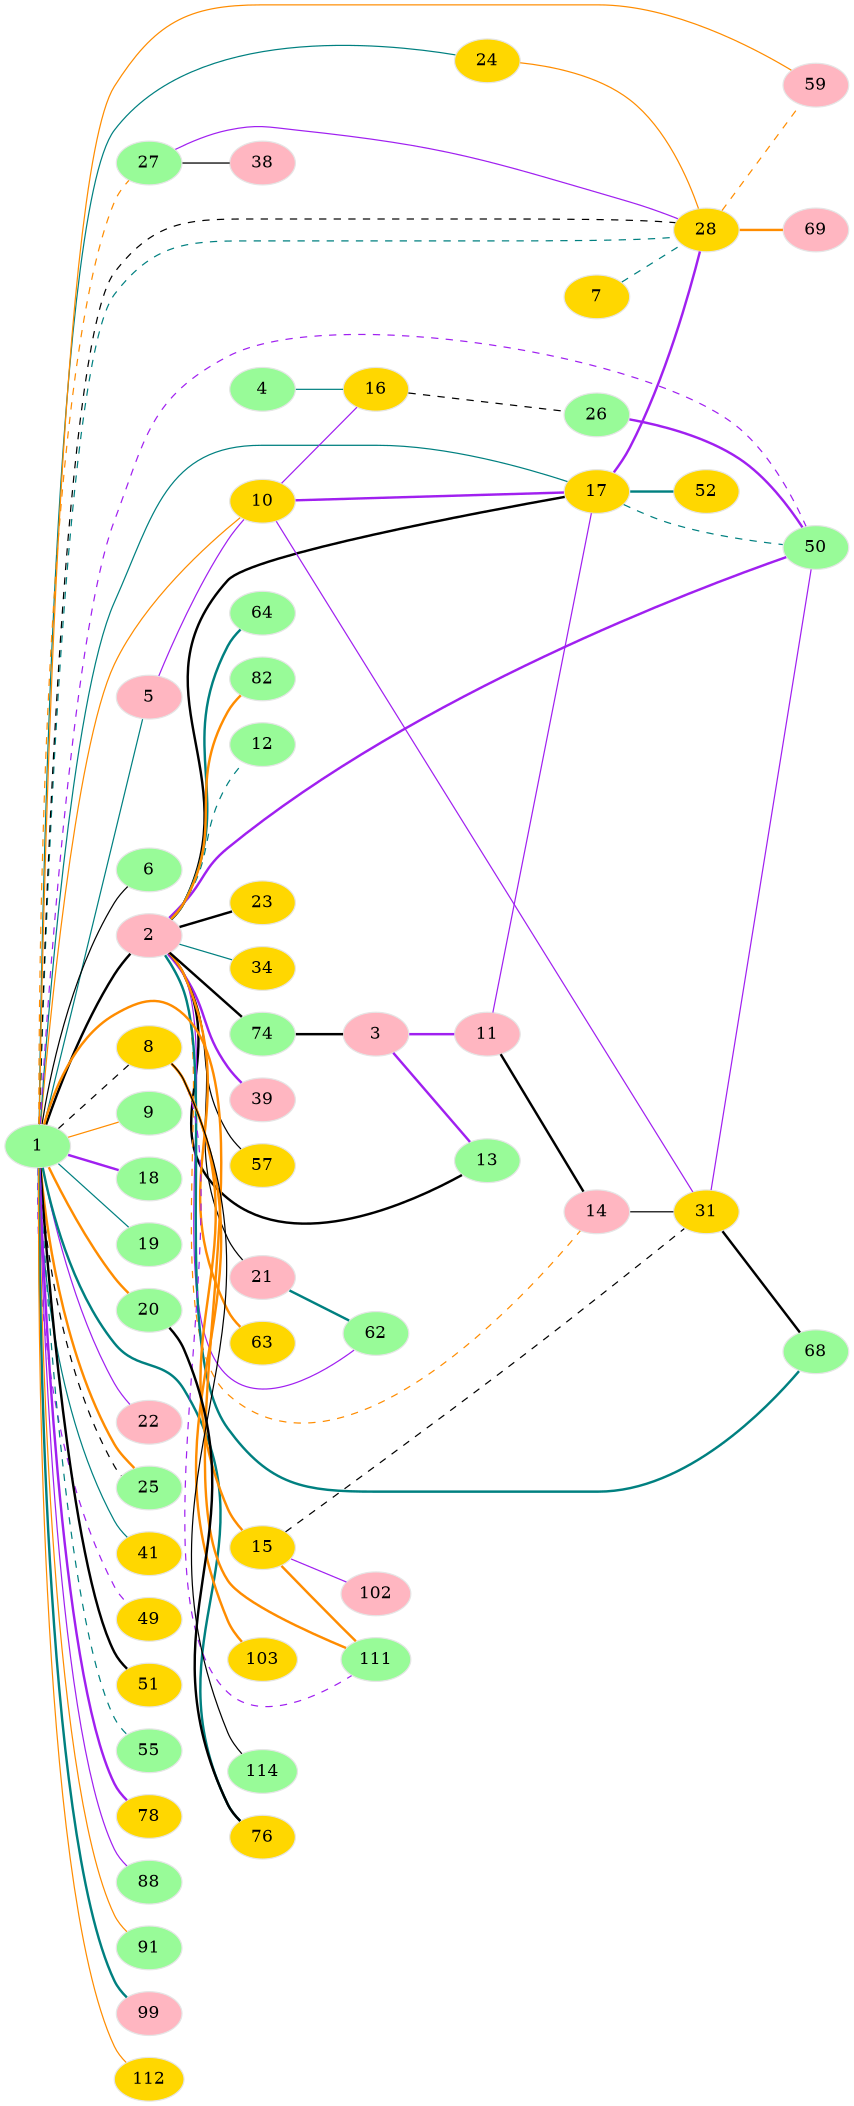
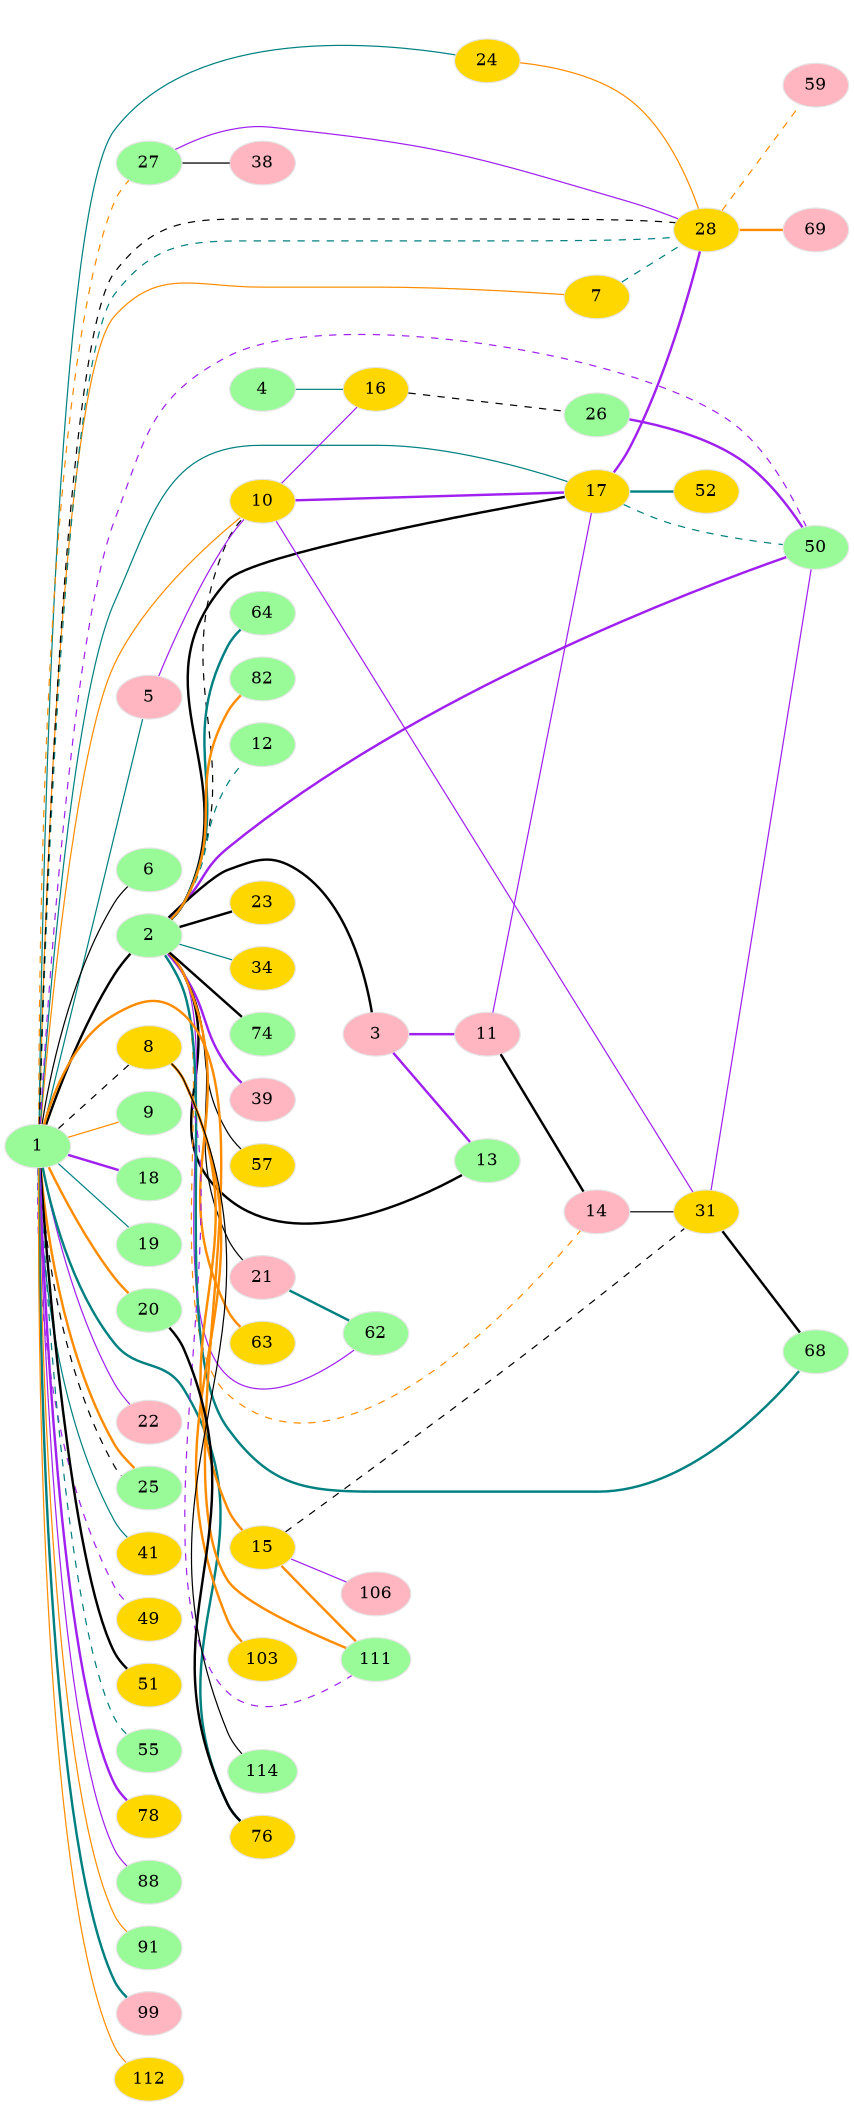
(94, 156) -> (125, 307)
none -> (204, 678)
(149, 936) -> (149, 936)
(319, 1034) -> (303, 875)
(376, 1594) -> (376, 1594)
